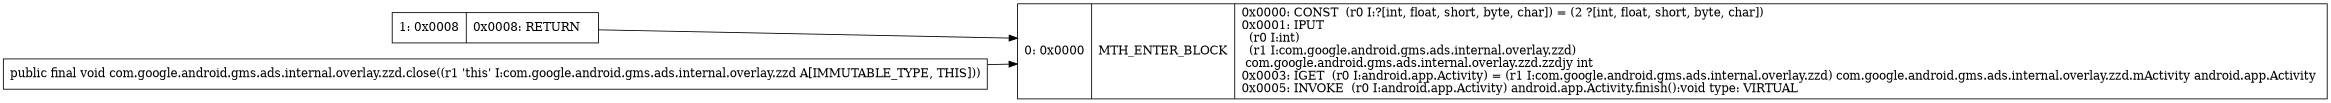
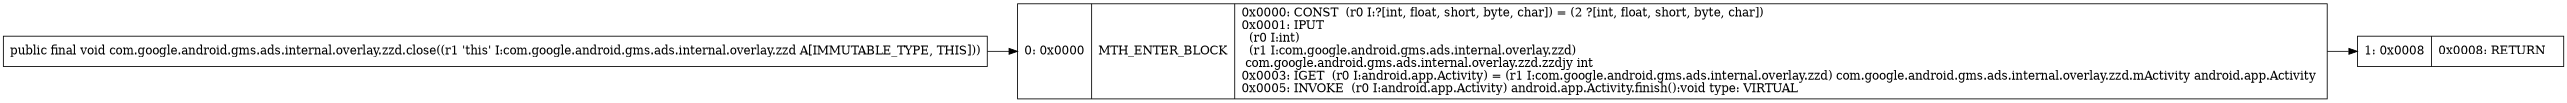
(804, 34) -> (2338, 51)
